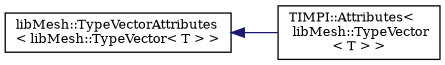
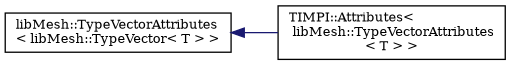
(359, 33) -> (392, 33)
